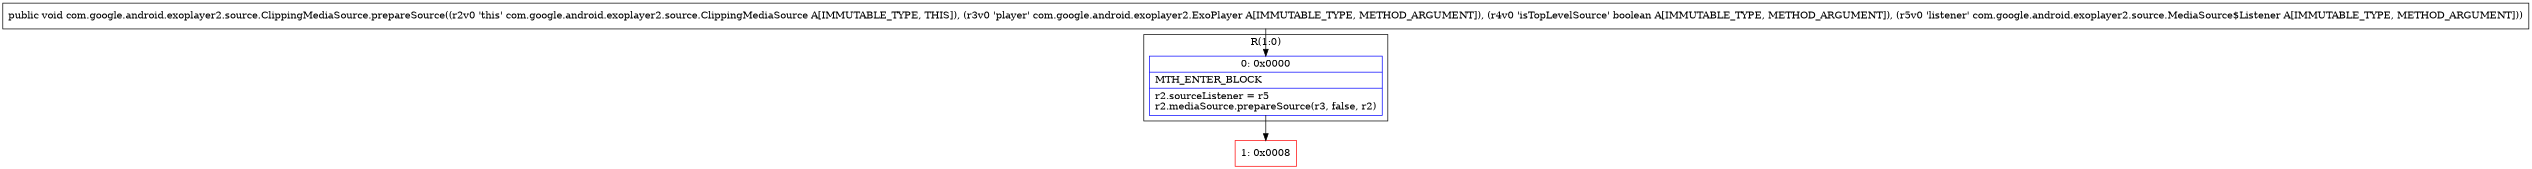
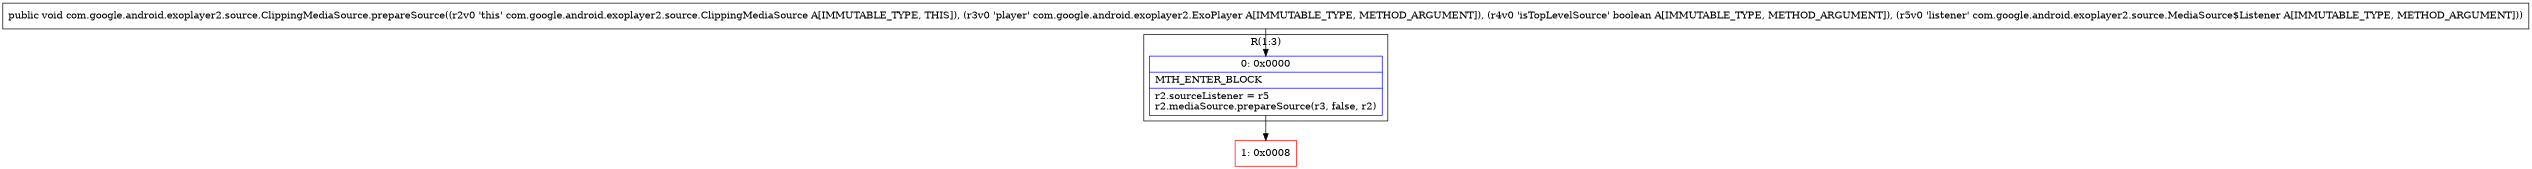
(1266, 43) -> (1266, 43)
